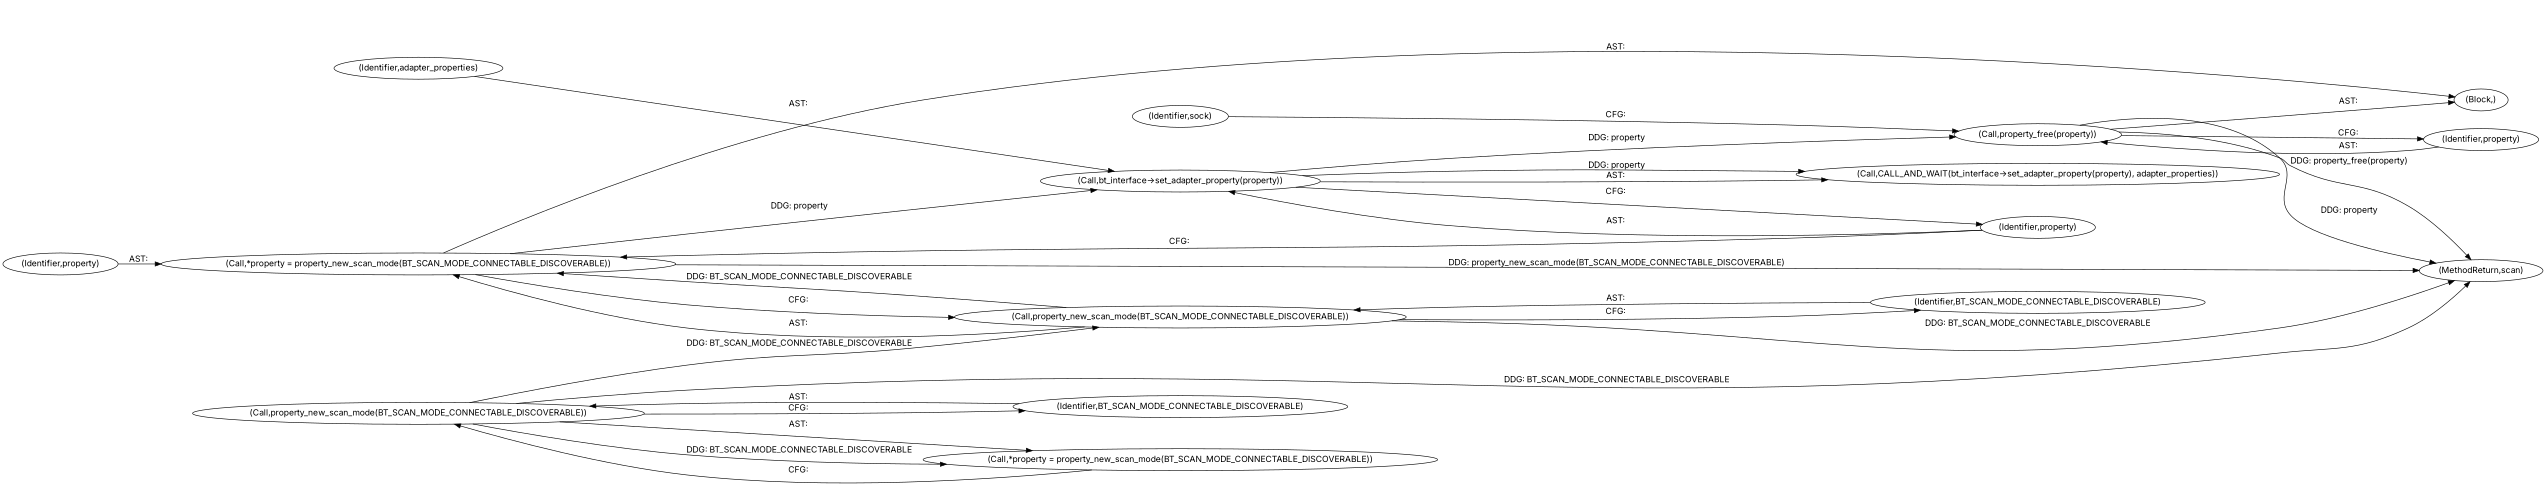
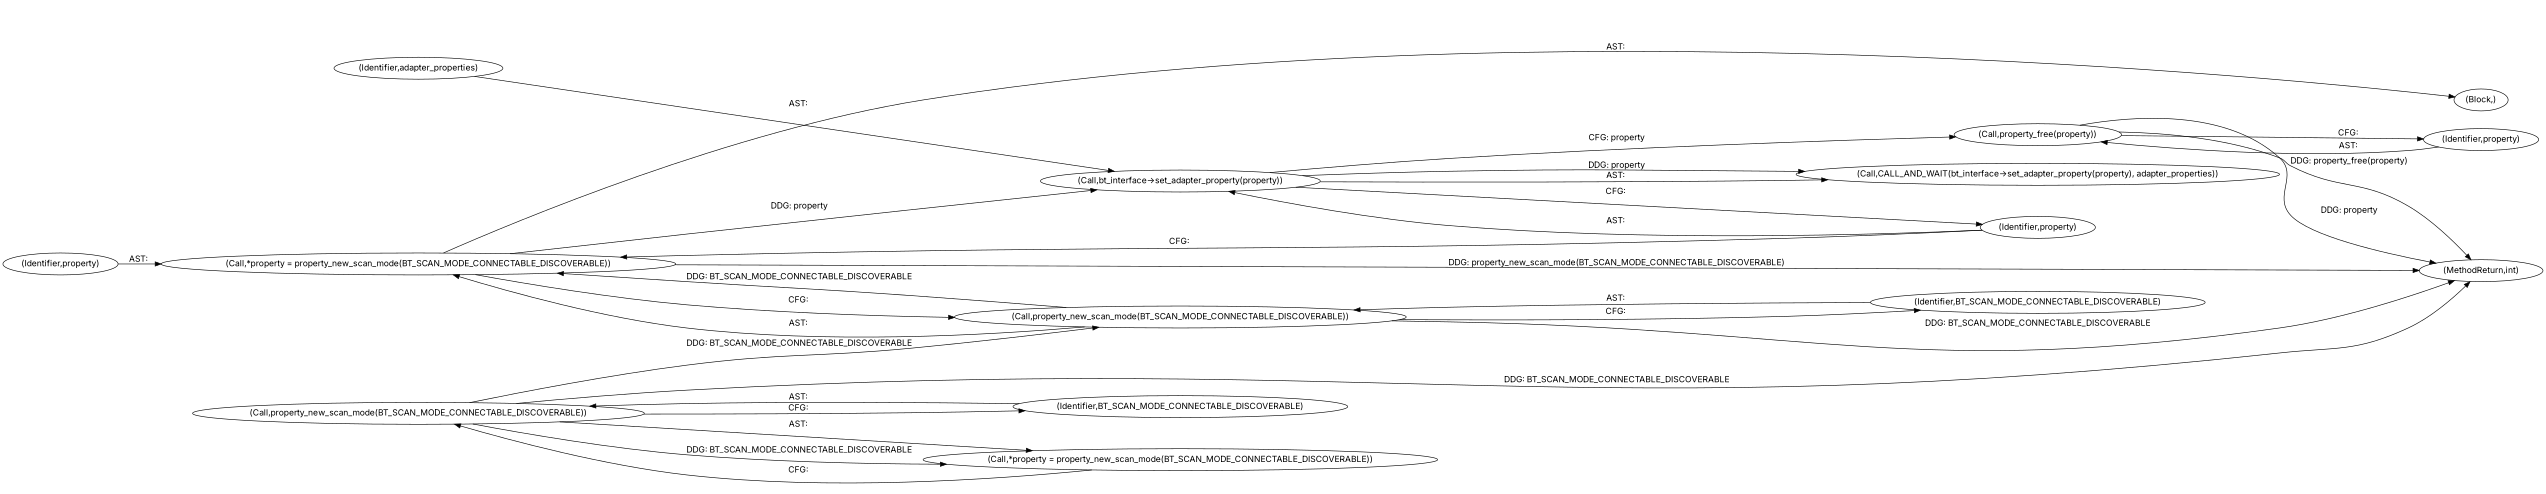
(1180, 116) -> none
(2279, 116) -> none
(1617, 138) -> (1617, 138)
(2481, 271) -> (2481, 271)
